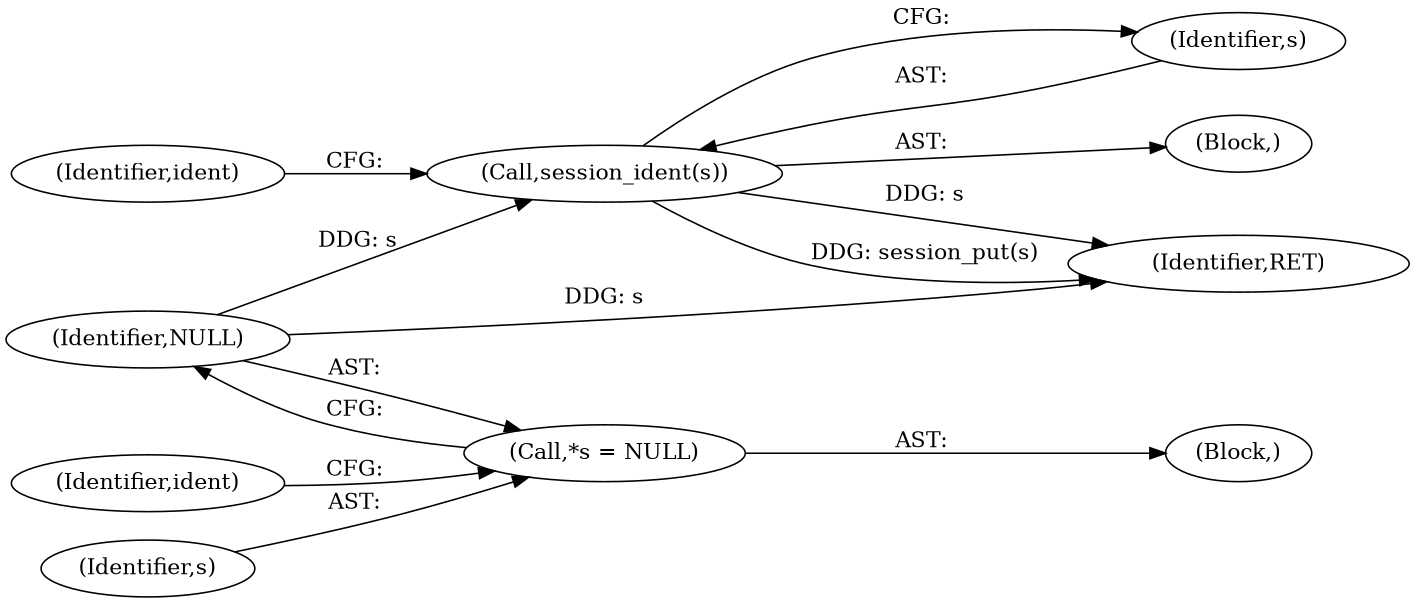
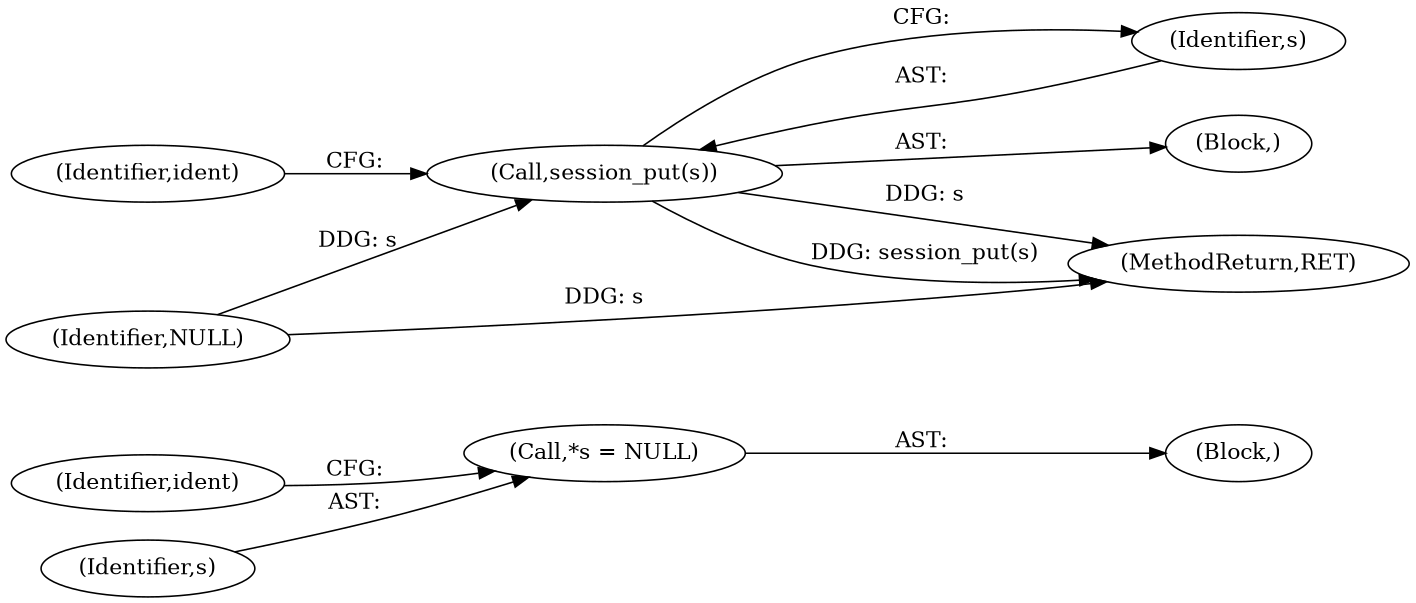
(605, 174) -> (605, 174)
(1239, 264) -> (1239, 264)
(374, 392) -> none
(333, 426) -> none
